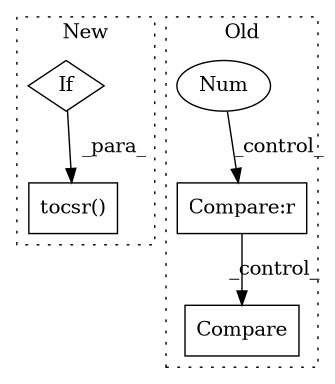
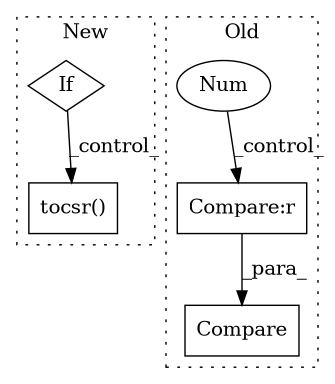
(114, 147) -> (114, 147)
(274, 269) -> (274, 269)
